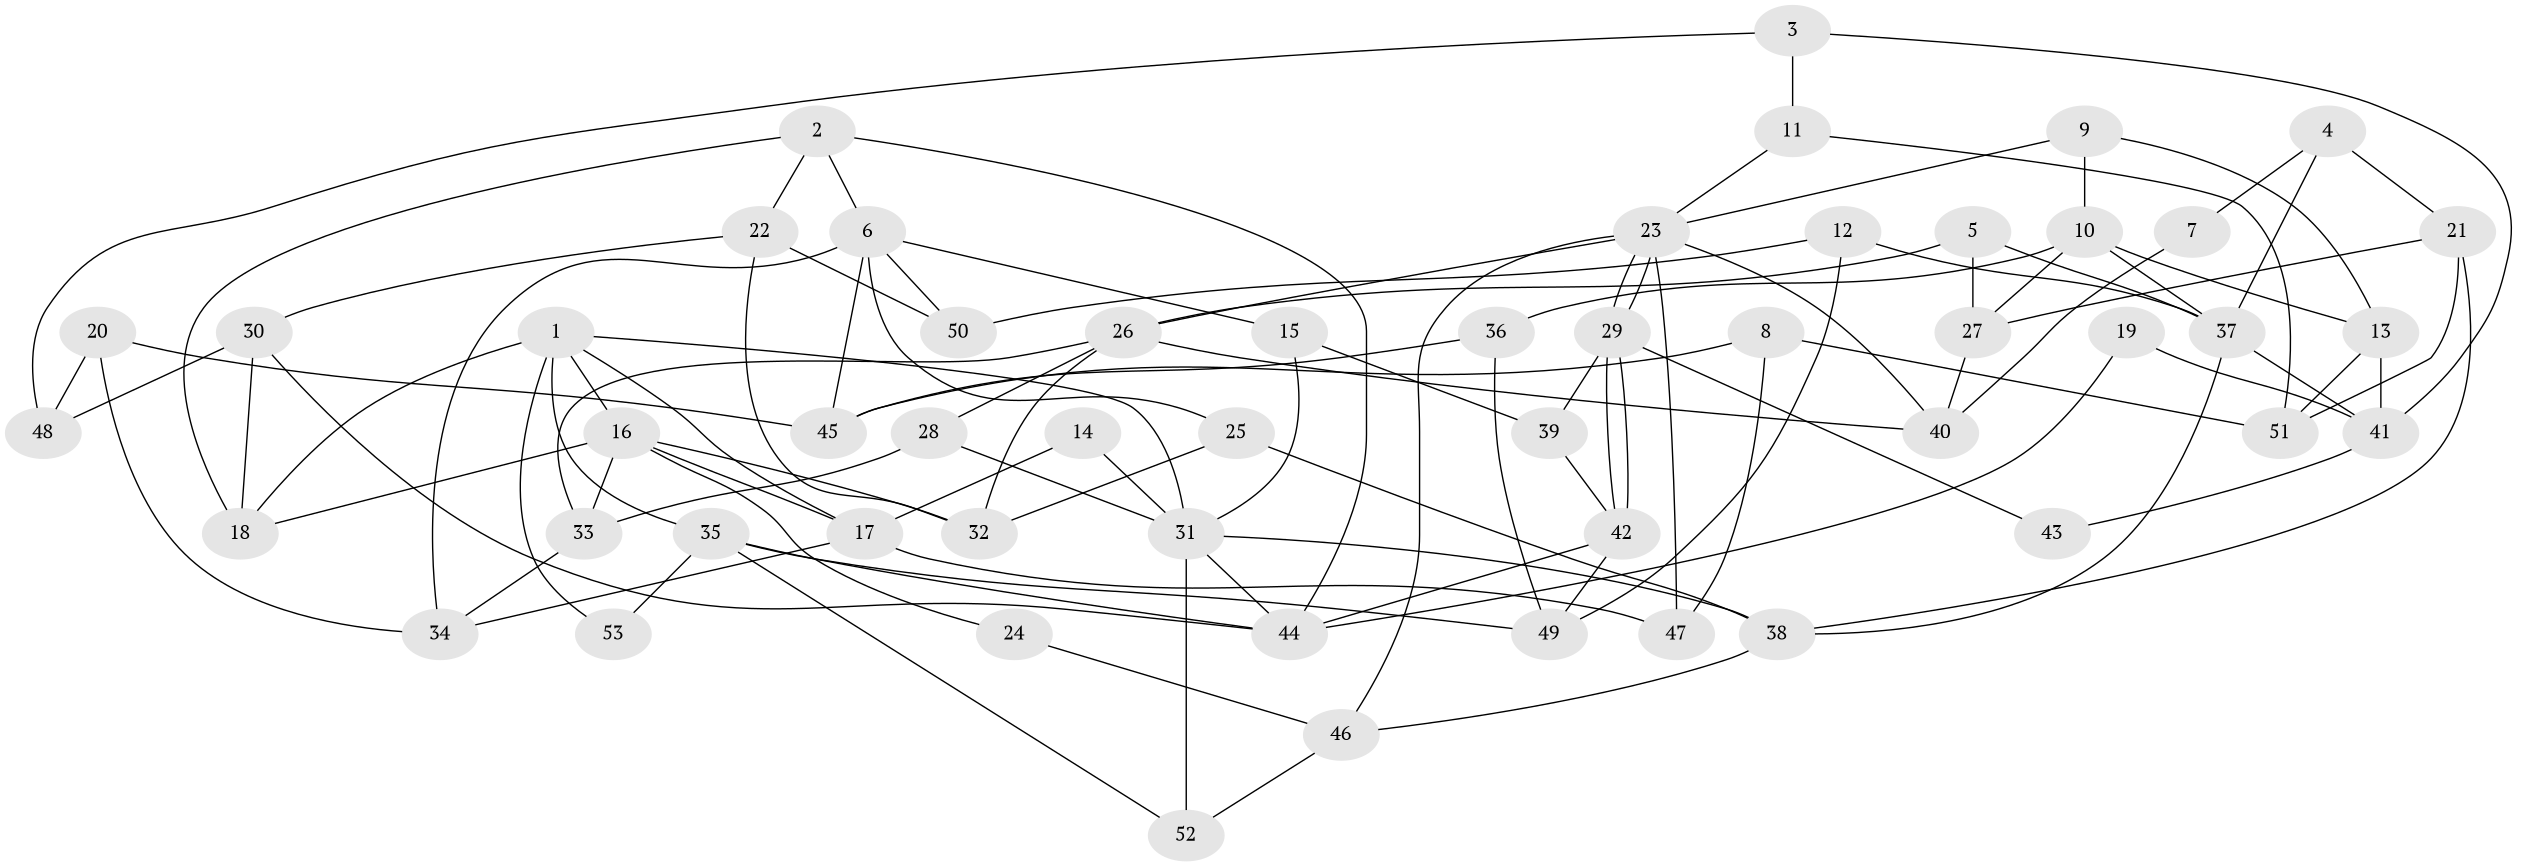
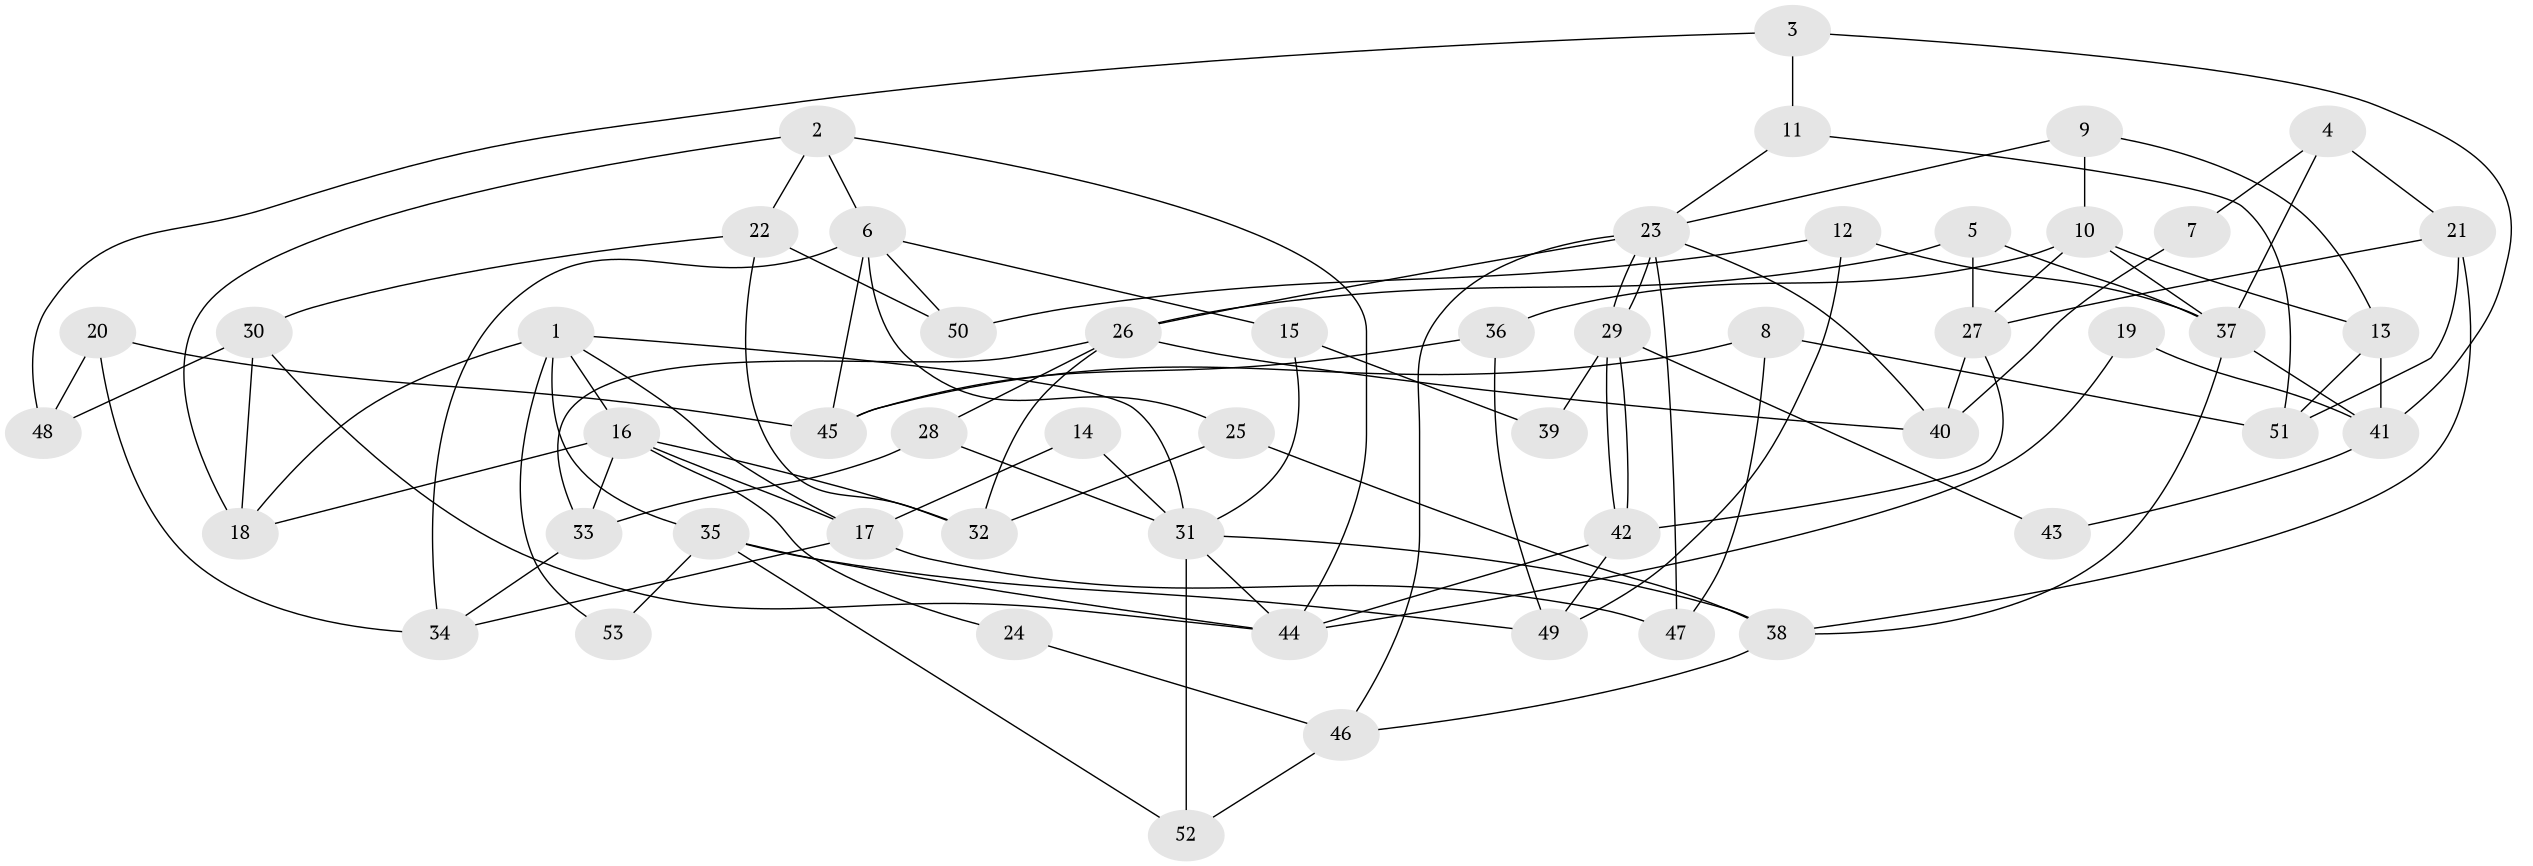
(1586, 483) -> (1880, 492)
